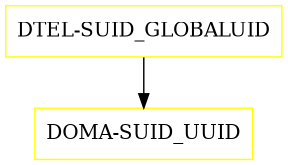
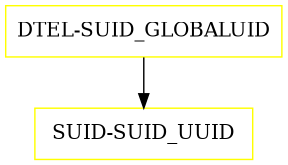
(144, 134) -> (144, 134)
